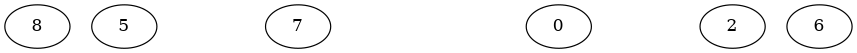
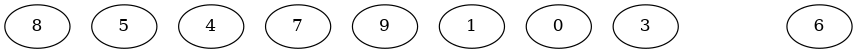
none -> (211, 27)
none -> (385, 27)
none -> (472, 27)
none -> (646, 27)
(733, 27) -> none
